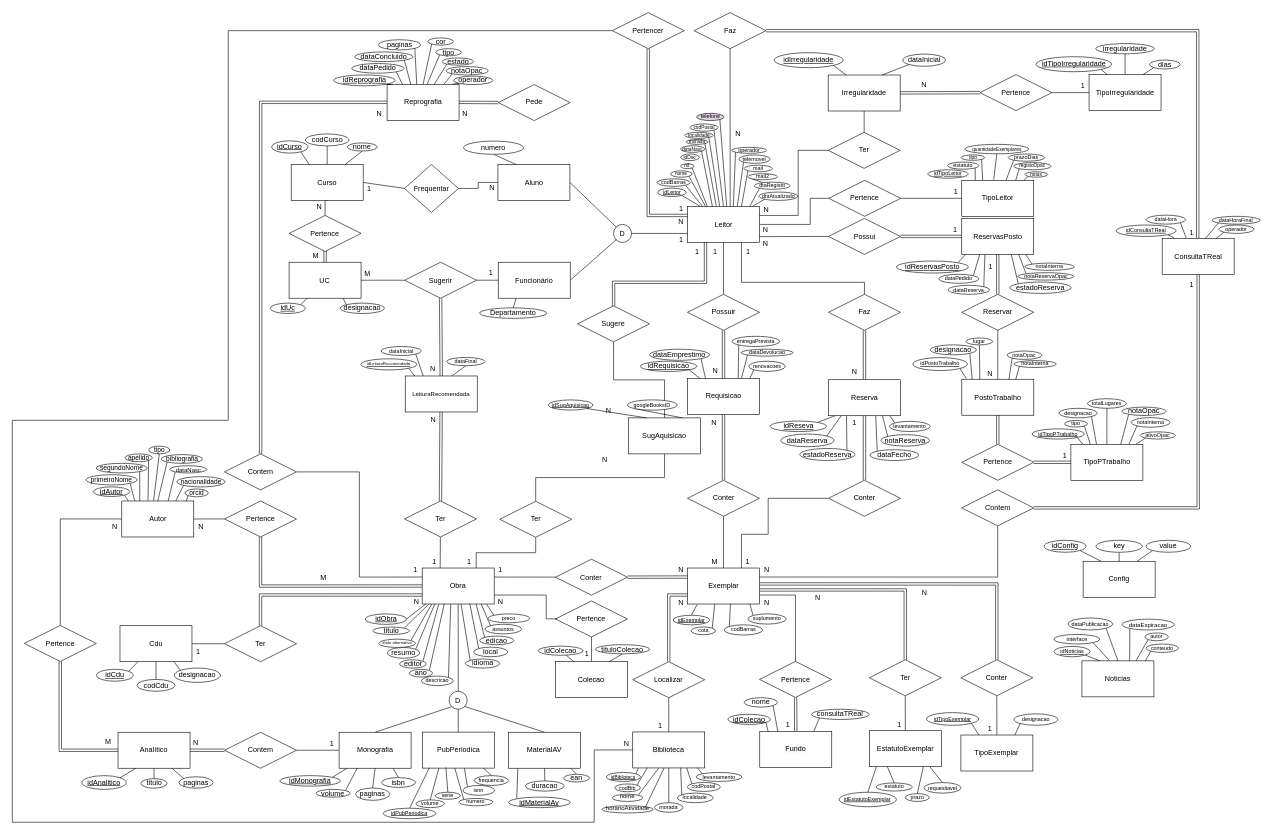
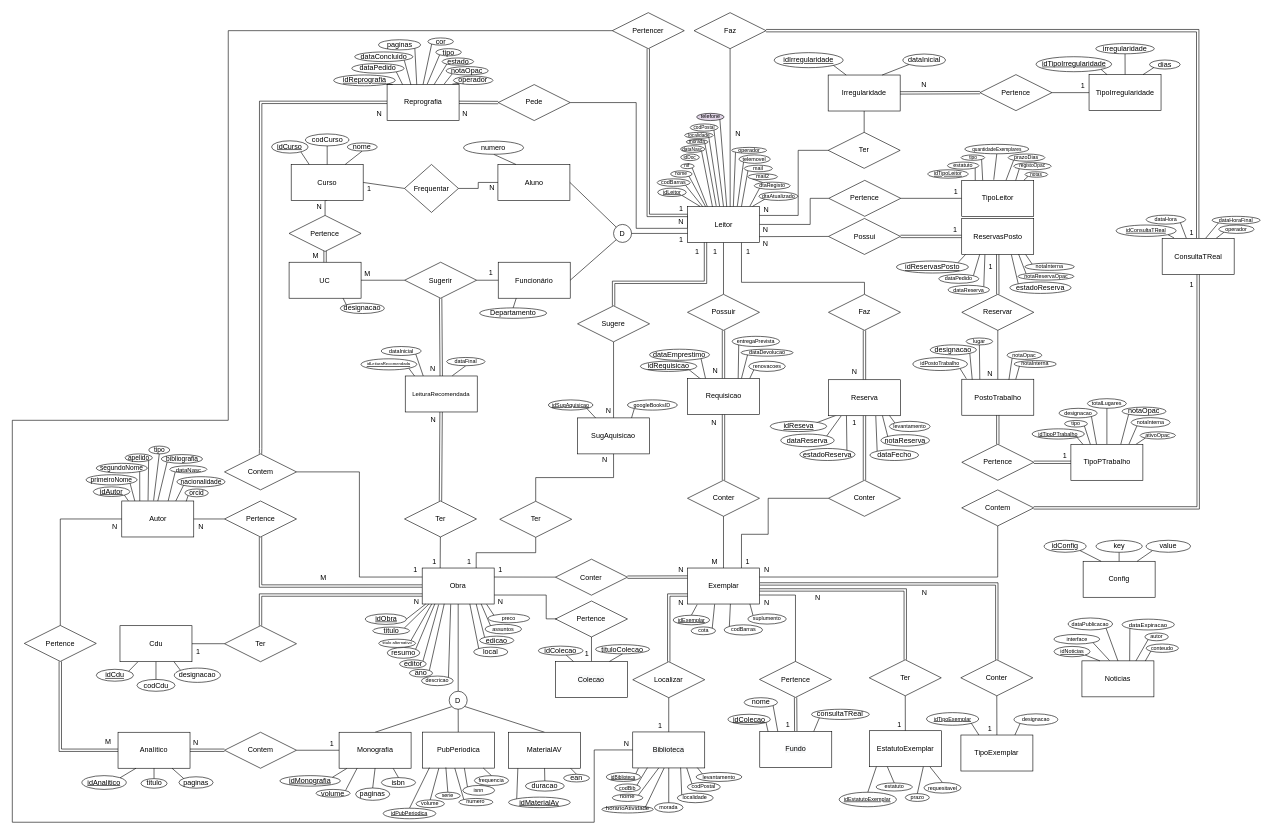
none -> (636, 159)
(304, 302) -> none
(288, 308) -> none
(665, 436) -> (614, 436)
(466, 633) -> none
(483, 664) -> none
